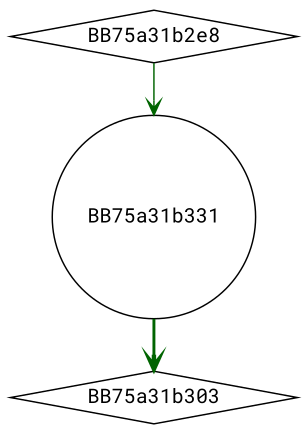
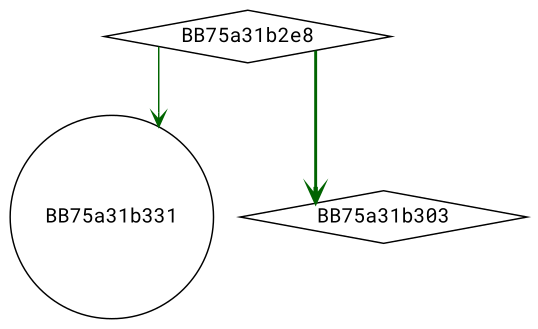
(154, 338) -> (316, 120)
